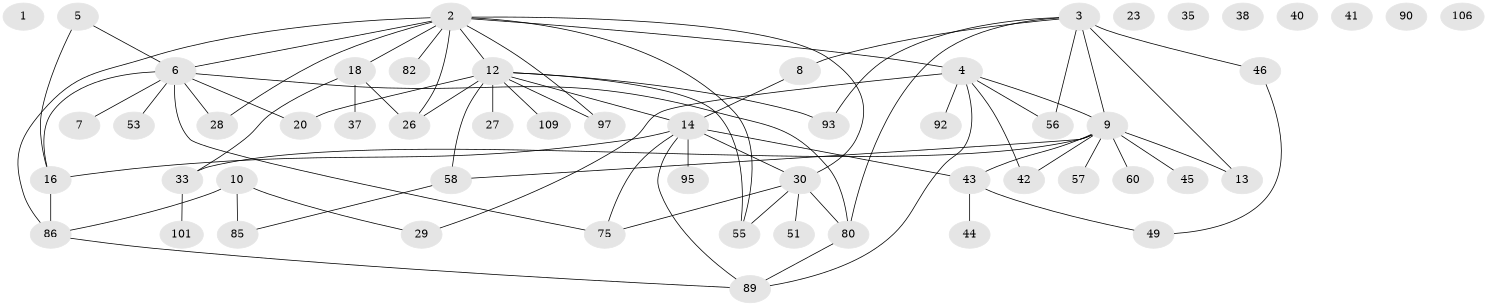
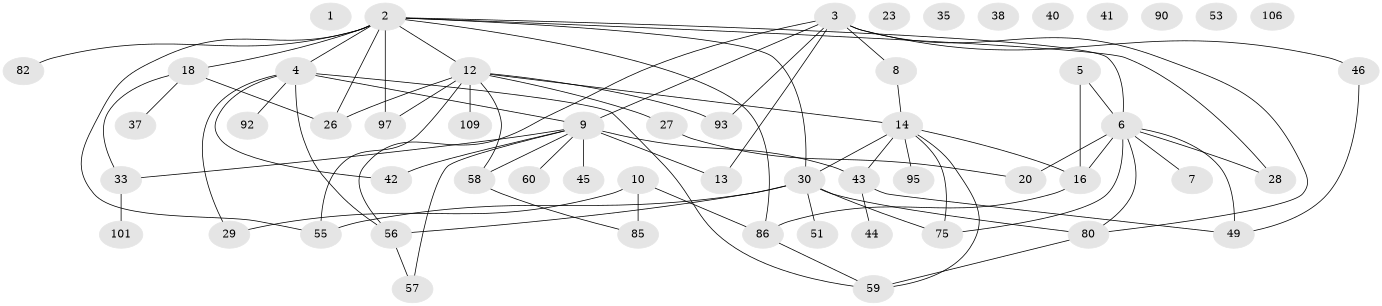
(394, 95) -> (851, 160)
(155, 98) -> (1214, 161)
none -> (599, 215)
none -> (402, 262)
(750, 289) -> (874, 289)
